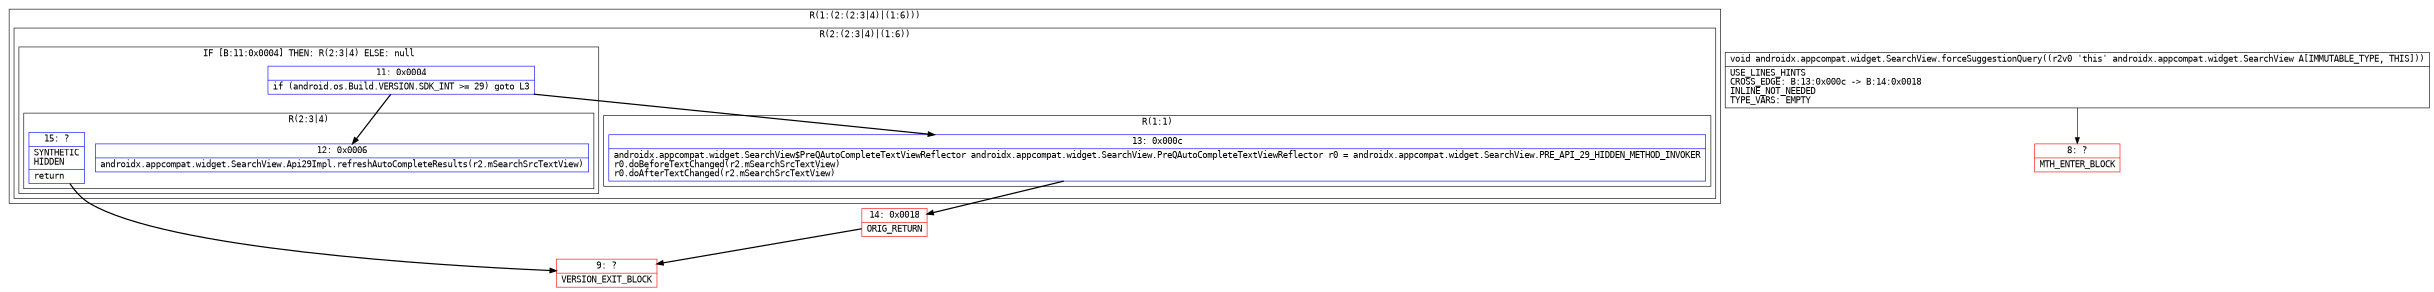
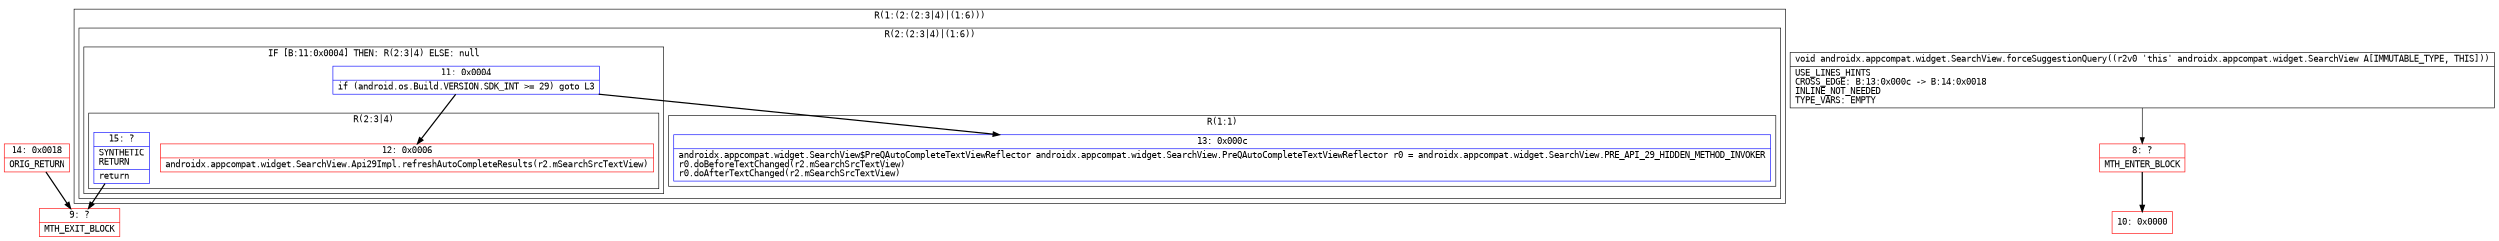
(342, 158) -> (407, 158)
(49, 162) -> (114, 162)
(1008, 194) -> none
none -> (2142, 223)
(607, 280) -> (80, 229)
